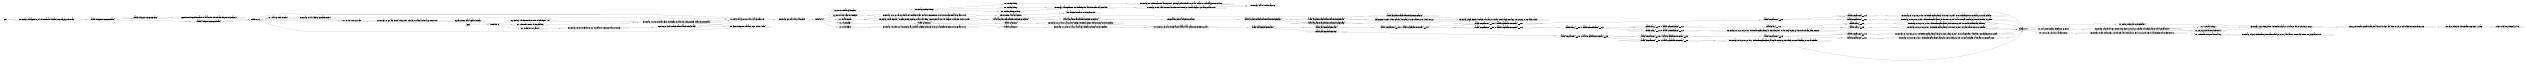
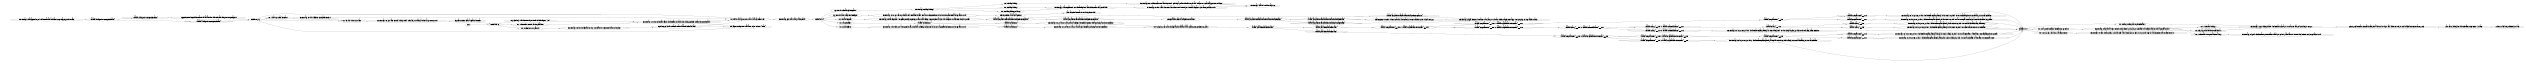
(5, 20) -> none
(468, 25) -> (468, 25)
